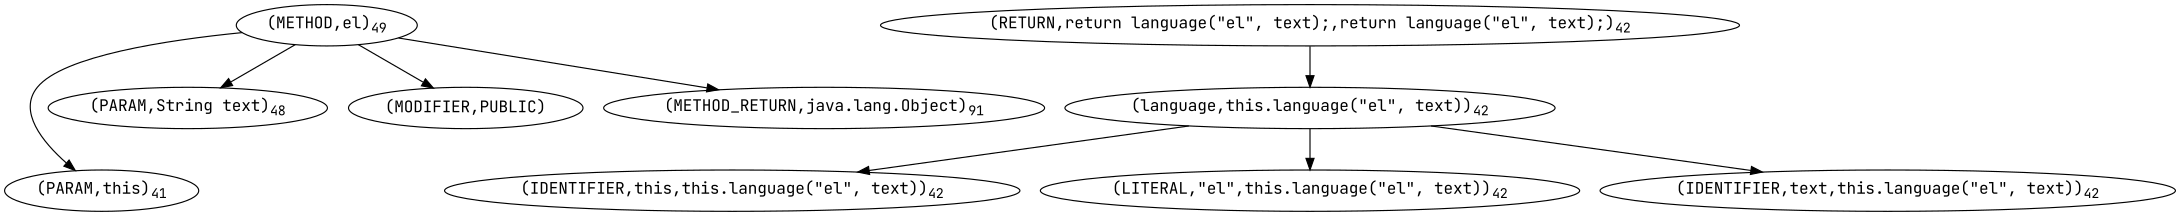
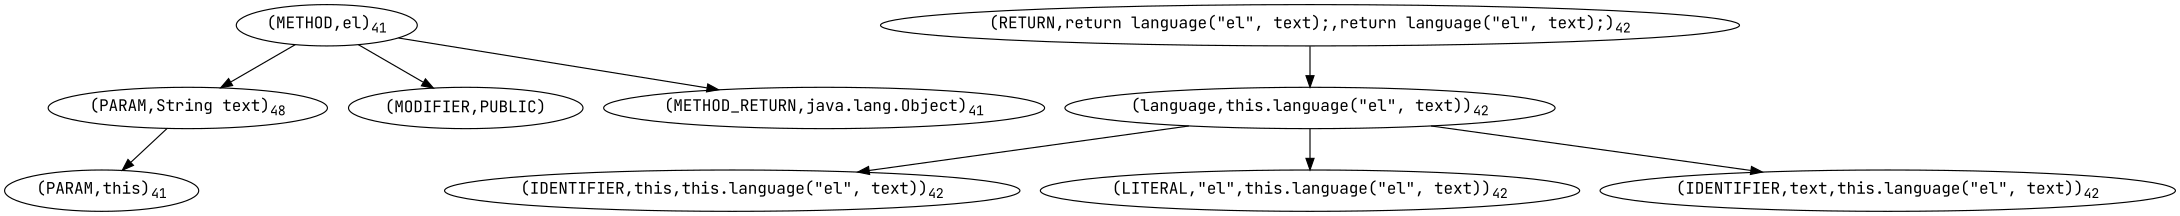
(379, 24) -> (379, 24)
(92, 59) -> (149, 145)
(976, 106) -> (976, 106)
